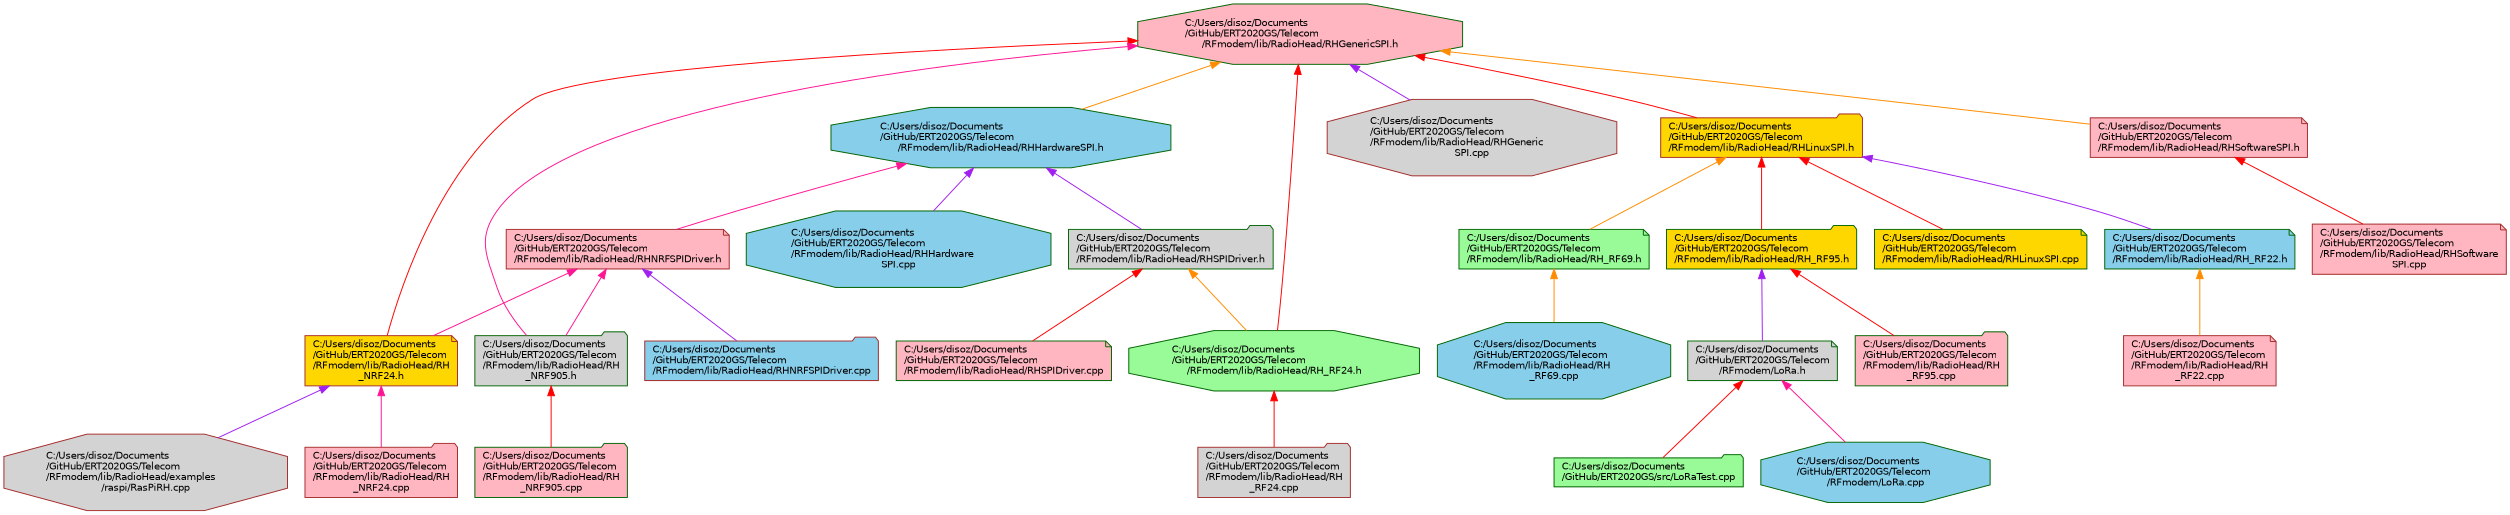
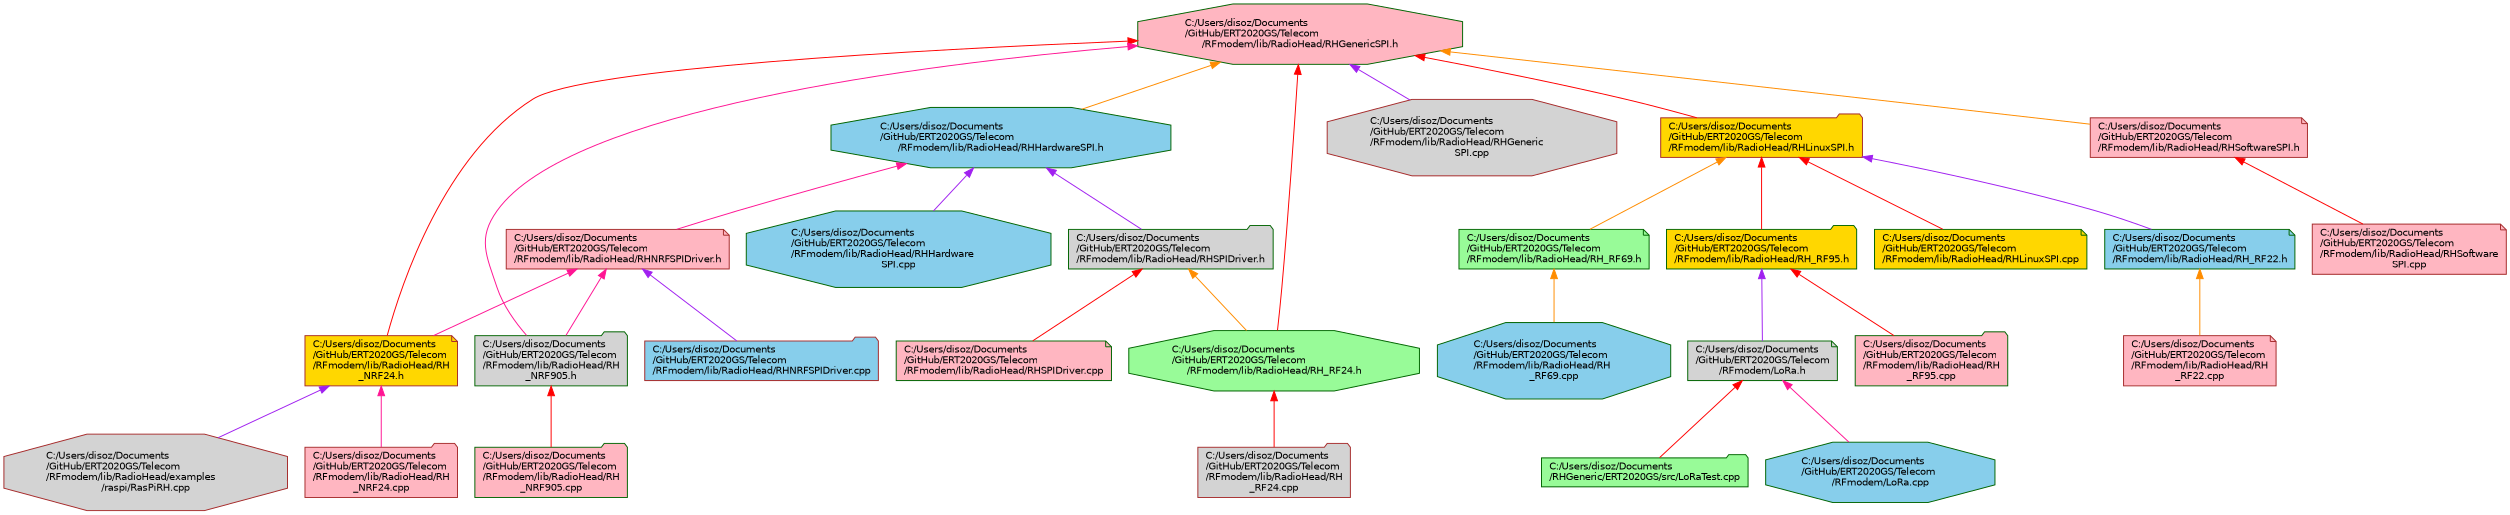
(1649, 472) -> (1645, 472)
